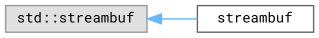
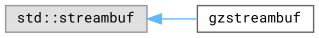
(255, 19) -> (255, 19)
